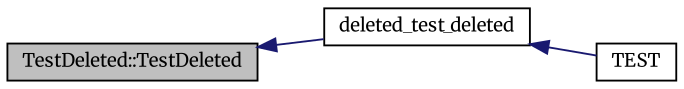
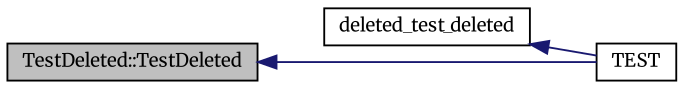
(300, 42) -> (437, 62)
